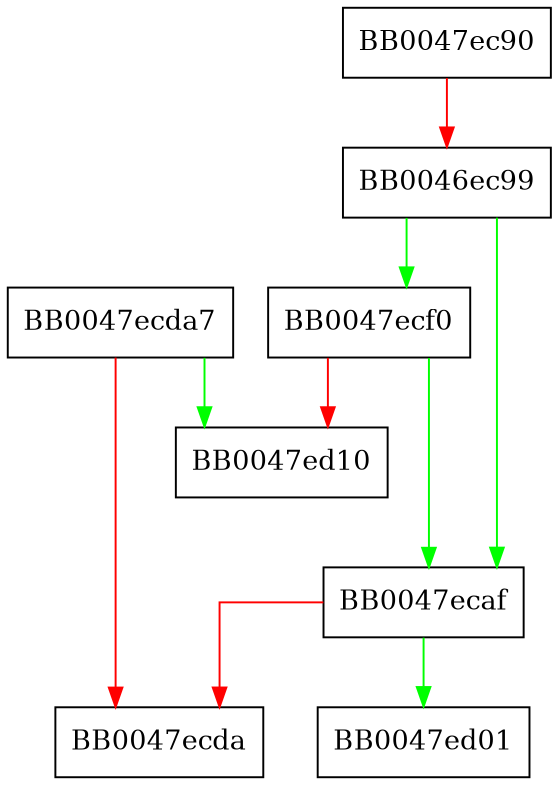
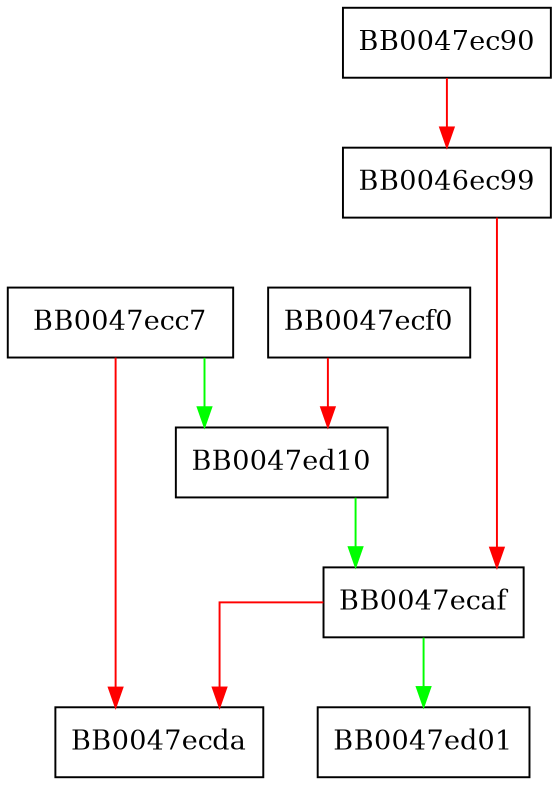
(407, 243) -> none
(120, 323) -> (120, 323)
(497, 383) -> (497, 383)
(429, 453) -> (356, 522)
